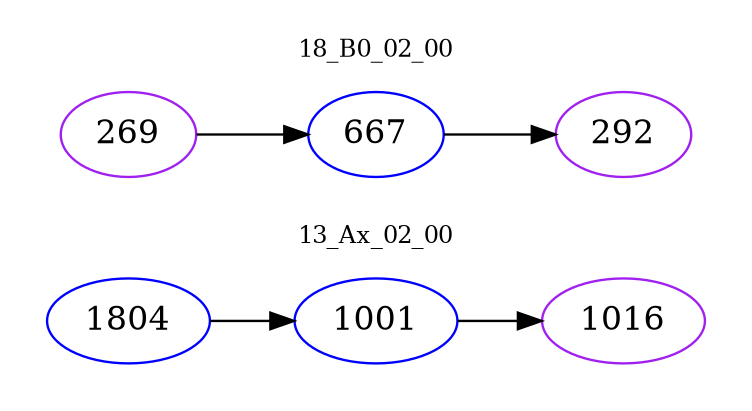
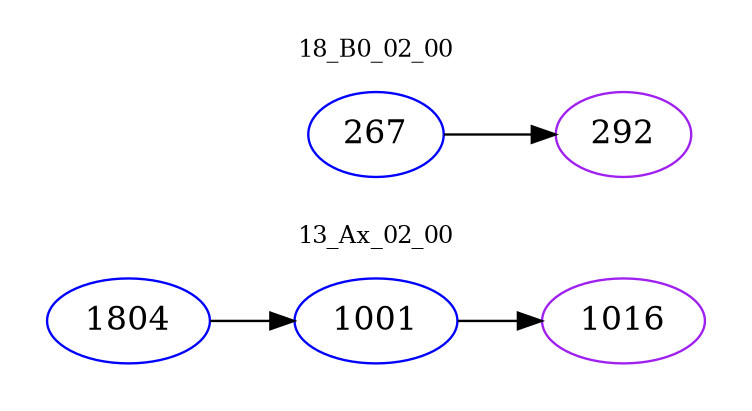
(128, 135) -> none
(376, 135) -> (376, 135)
